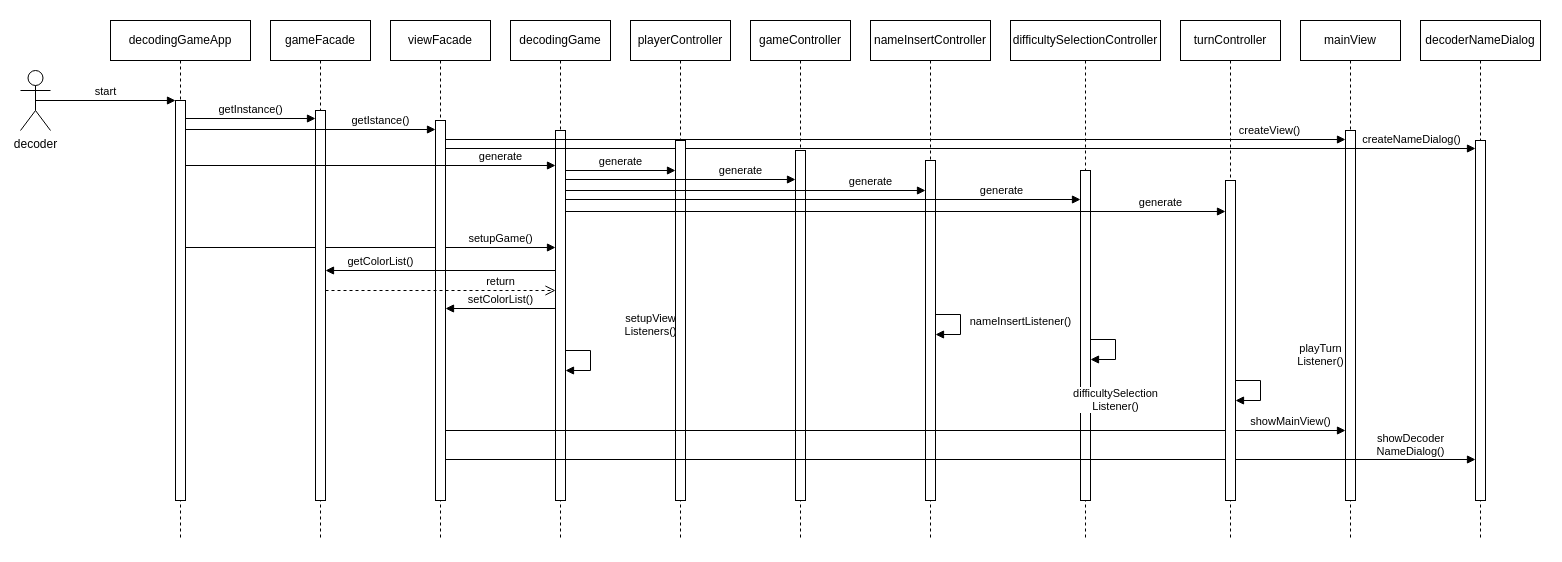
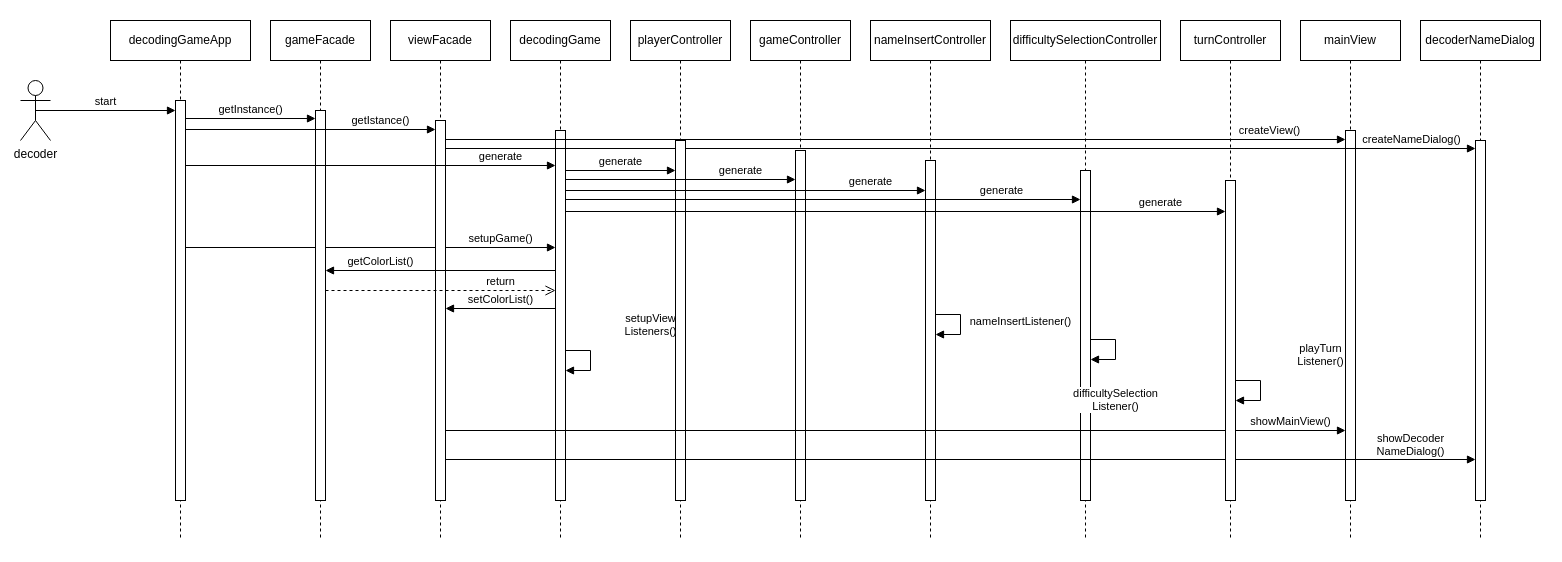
(36, 101) -> (36, 111)
